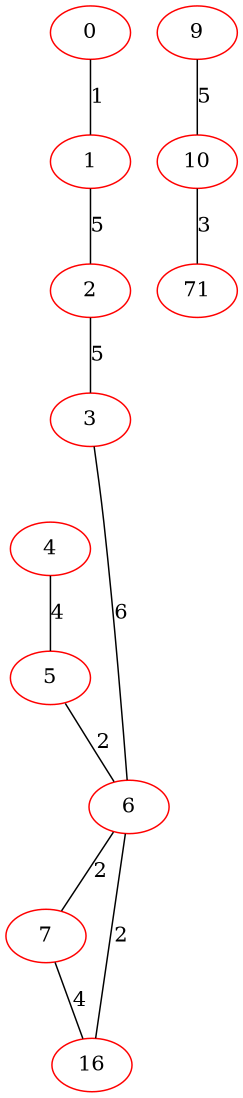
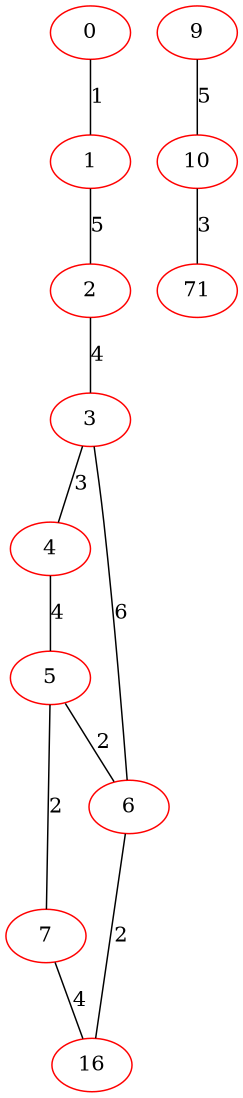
(98, 355) -> (98, 355)
none -> (70, 484)
(87, 872) -> (48, 807)
